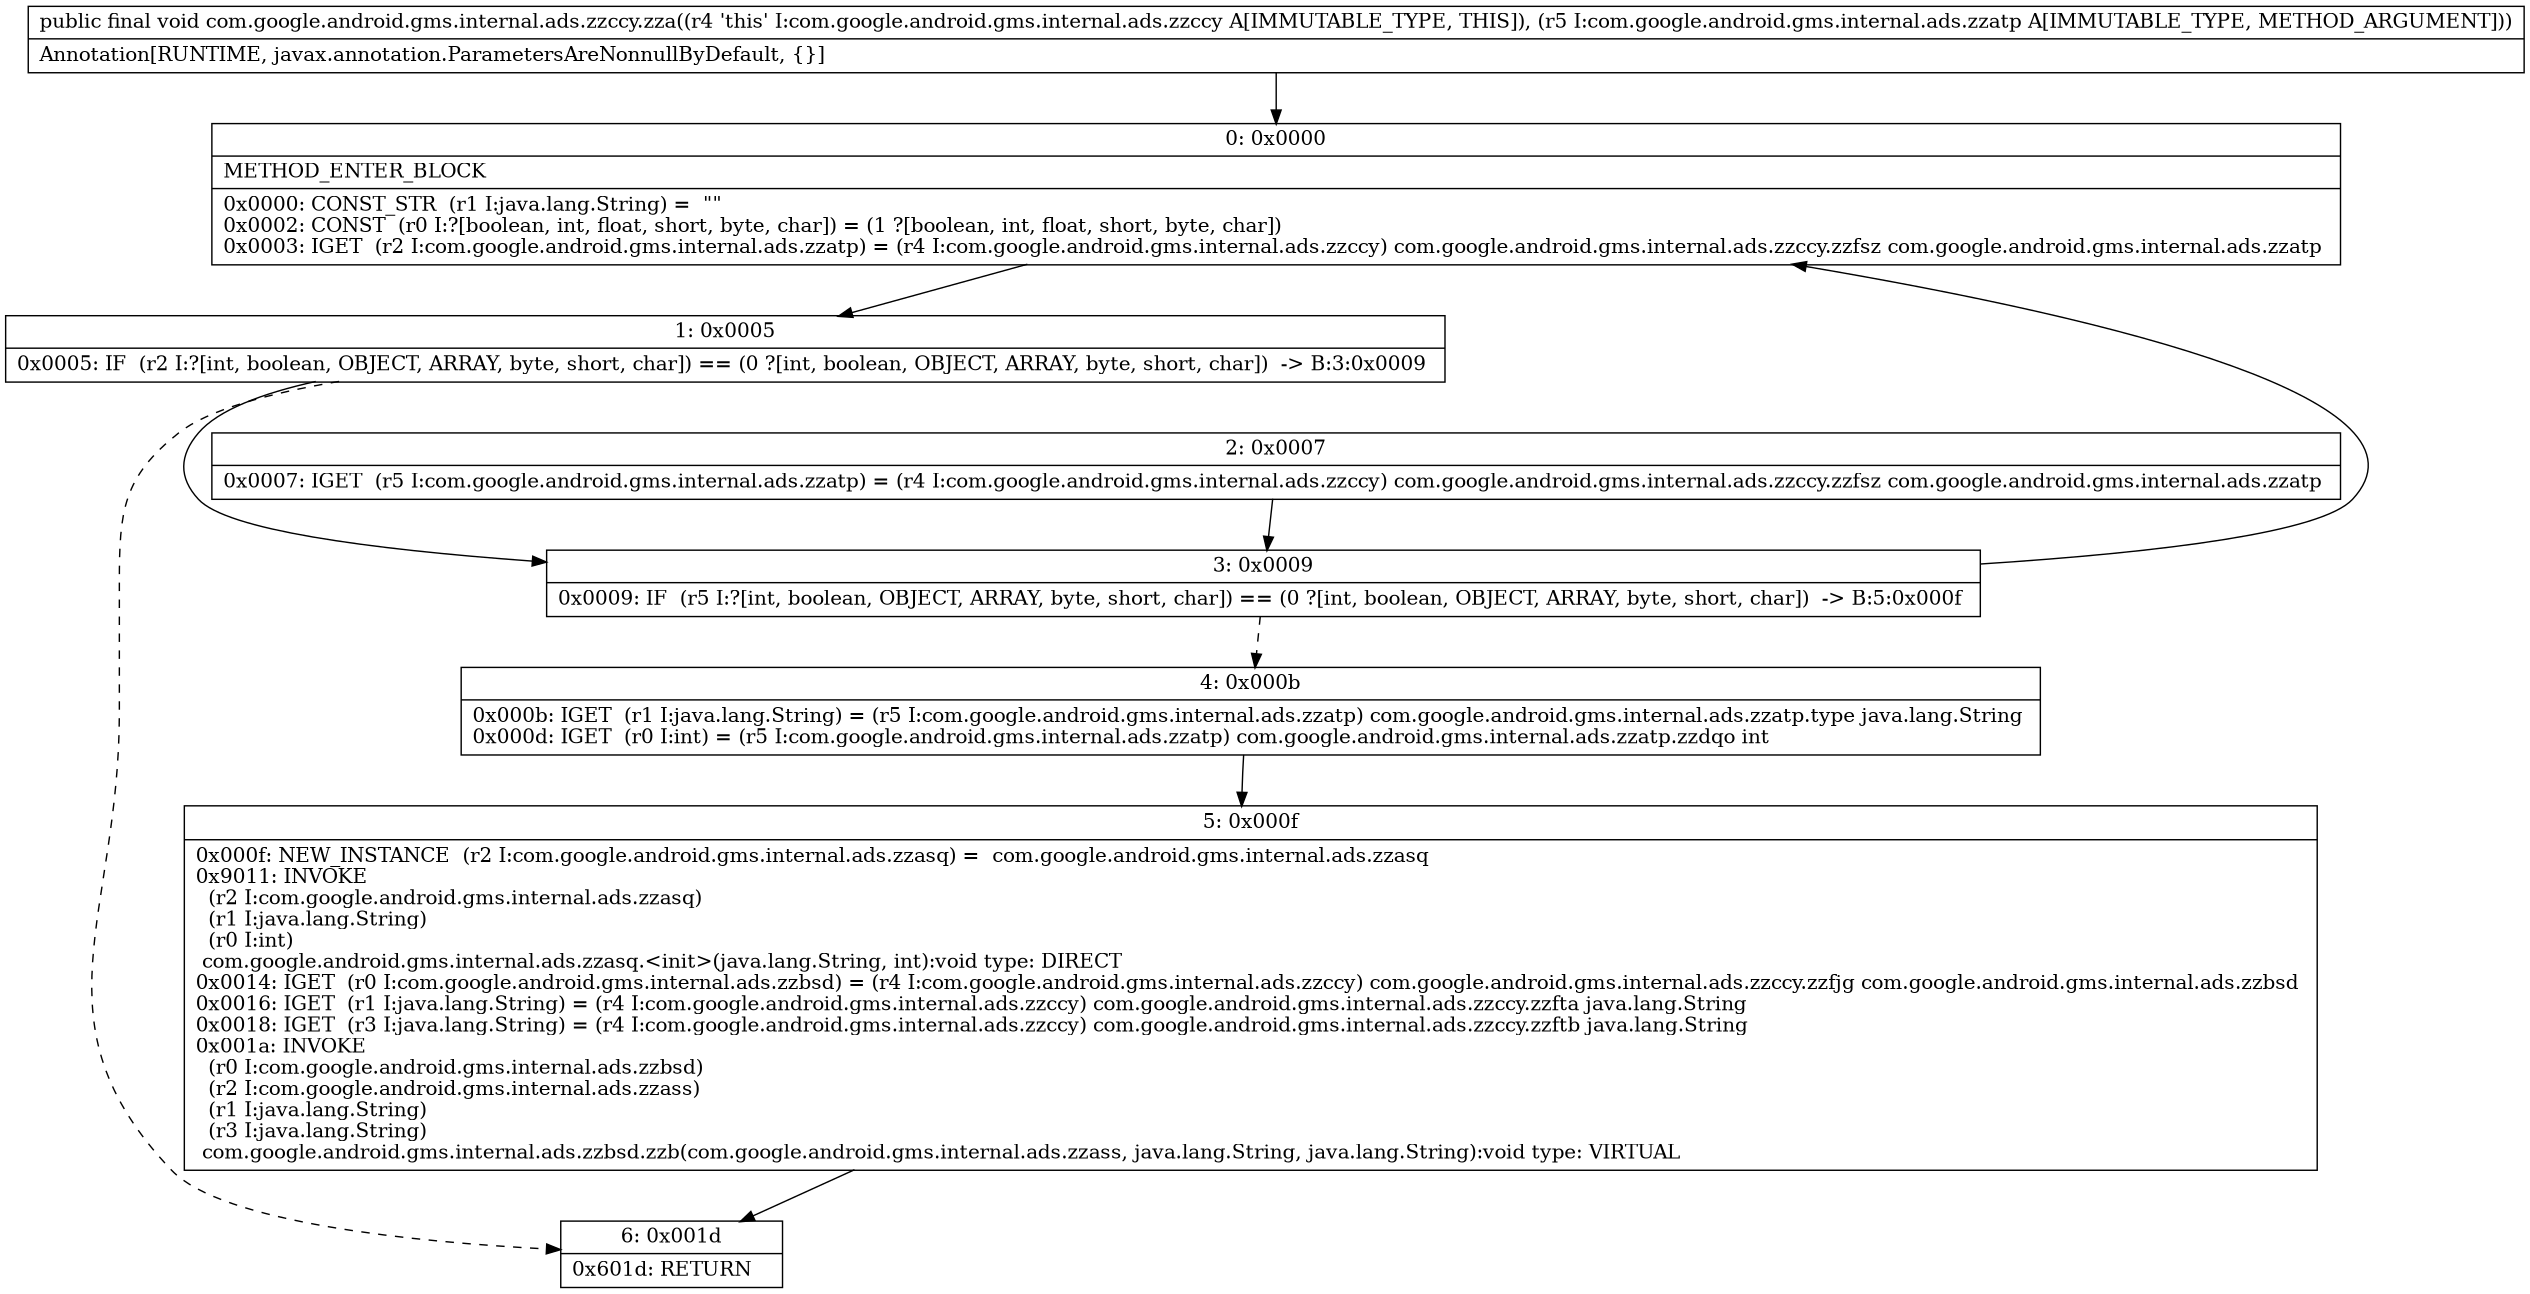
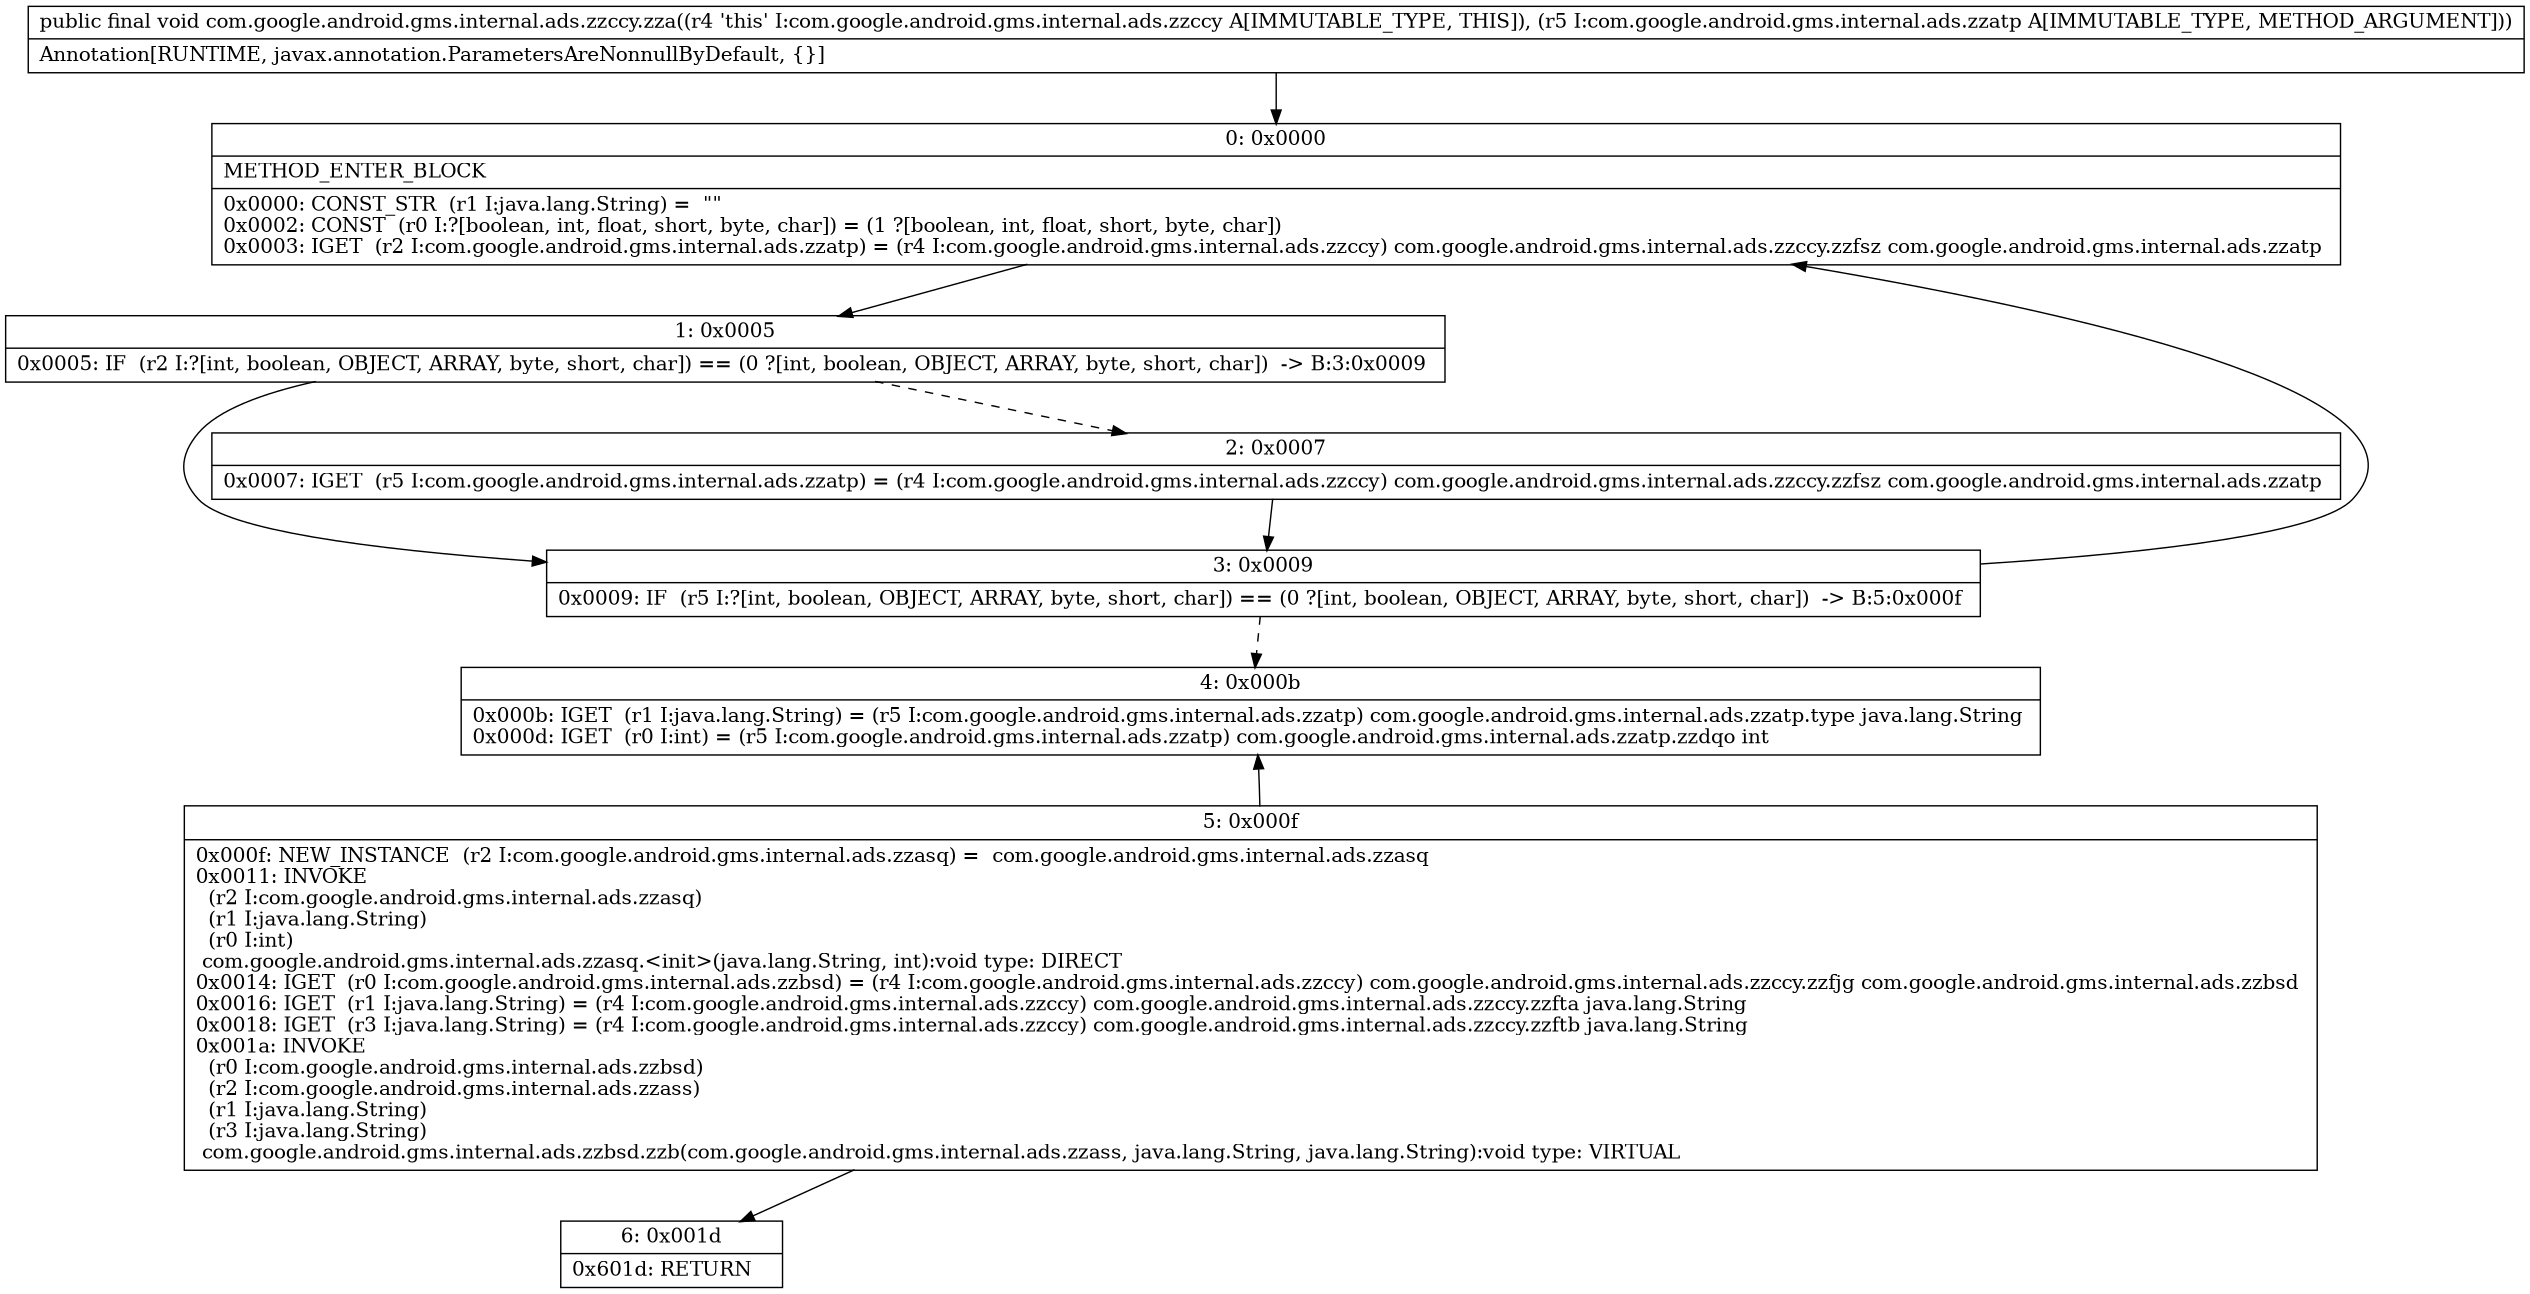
(1243, 773) -> (1259, 788)
(288, 877) -> (288, 877)
(98, 911) -> (994, 406)
